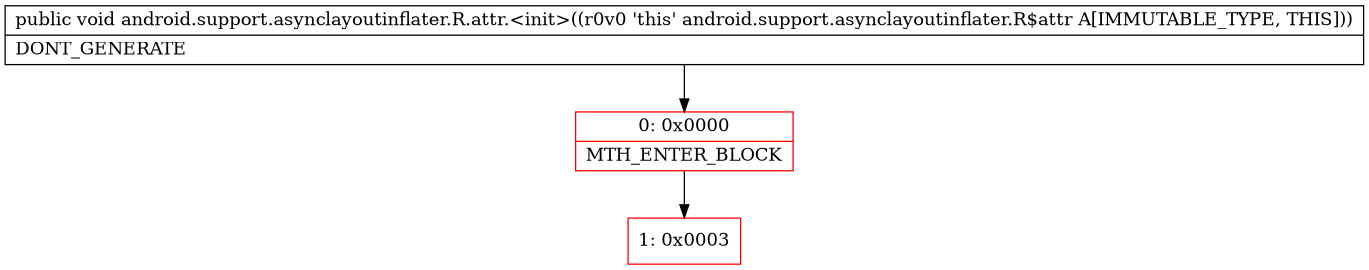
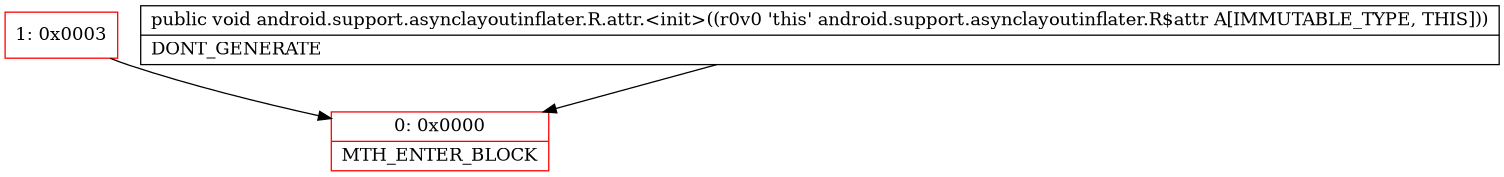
(684, 188) -> (214, 90)
